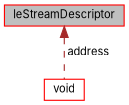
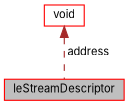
(64, 58) -> (64, 58)
